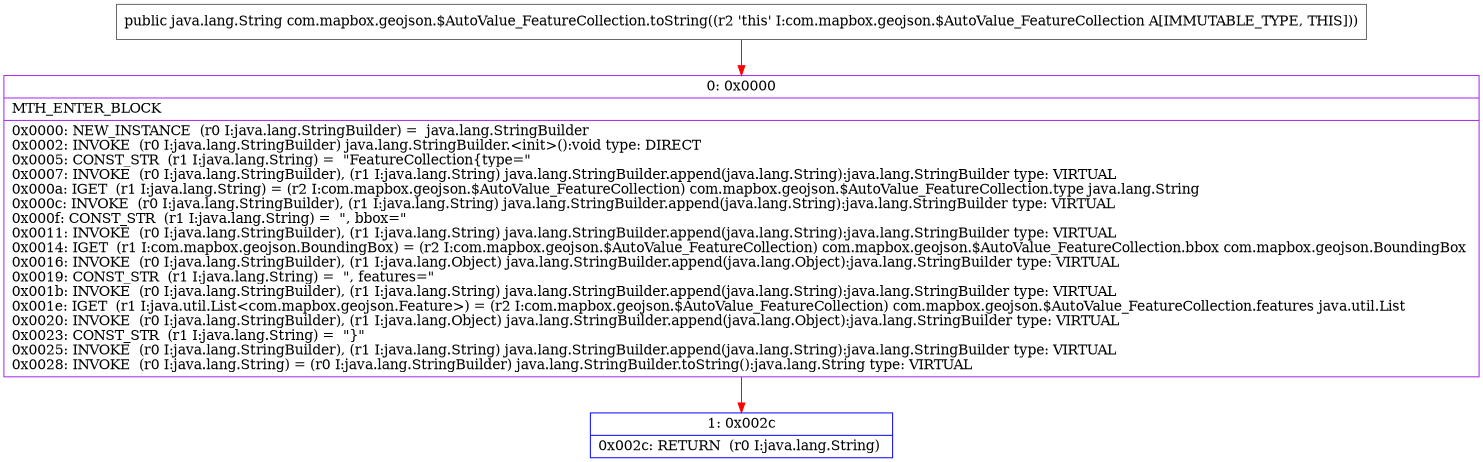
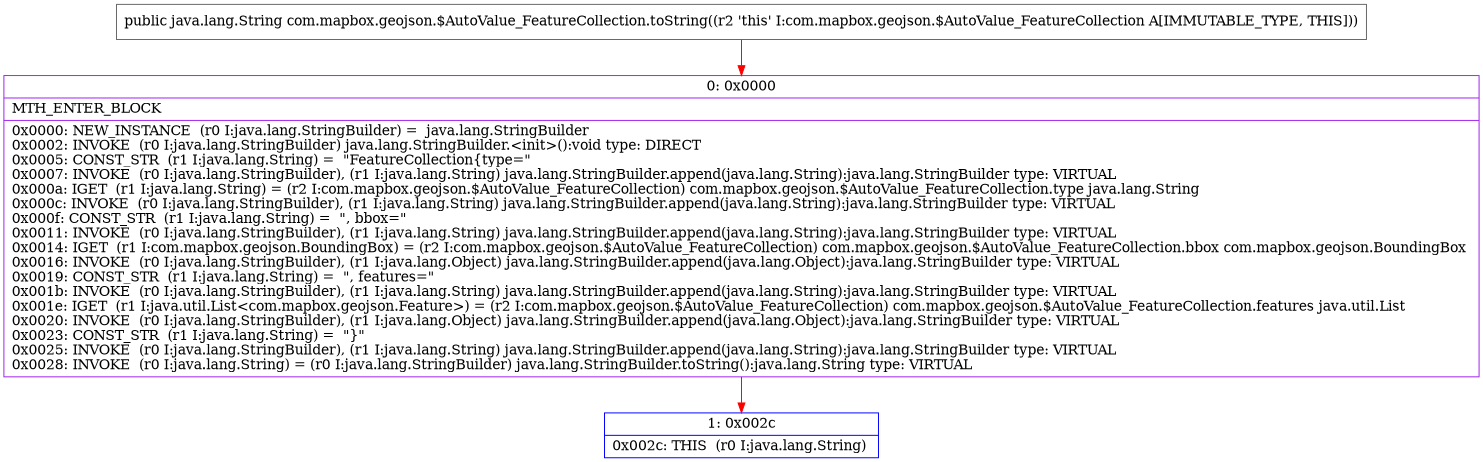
(741, 446) -> (741, 446)
